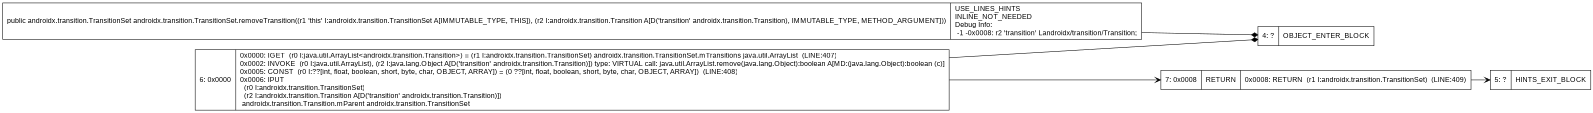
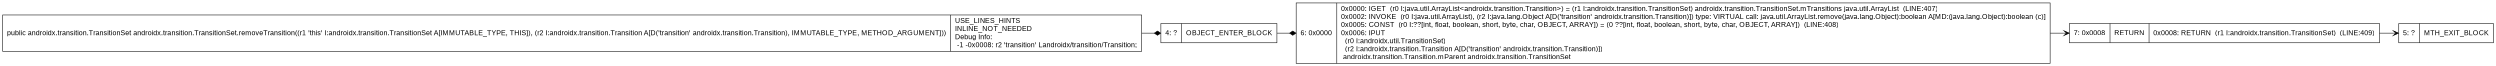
(1100, 49) -> (1283, 33)
(1551, 80) -> (2457, 33)
(303, 88) -> (1393, 41)
